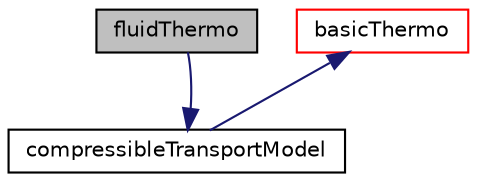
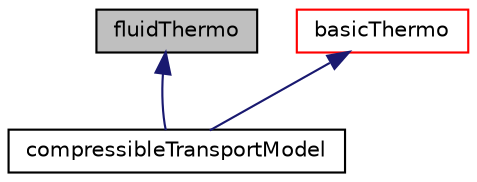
(191, 81) -> (163, 102)
